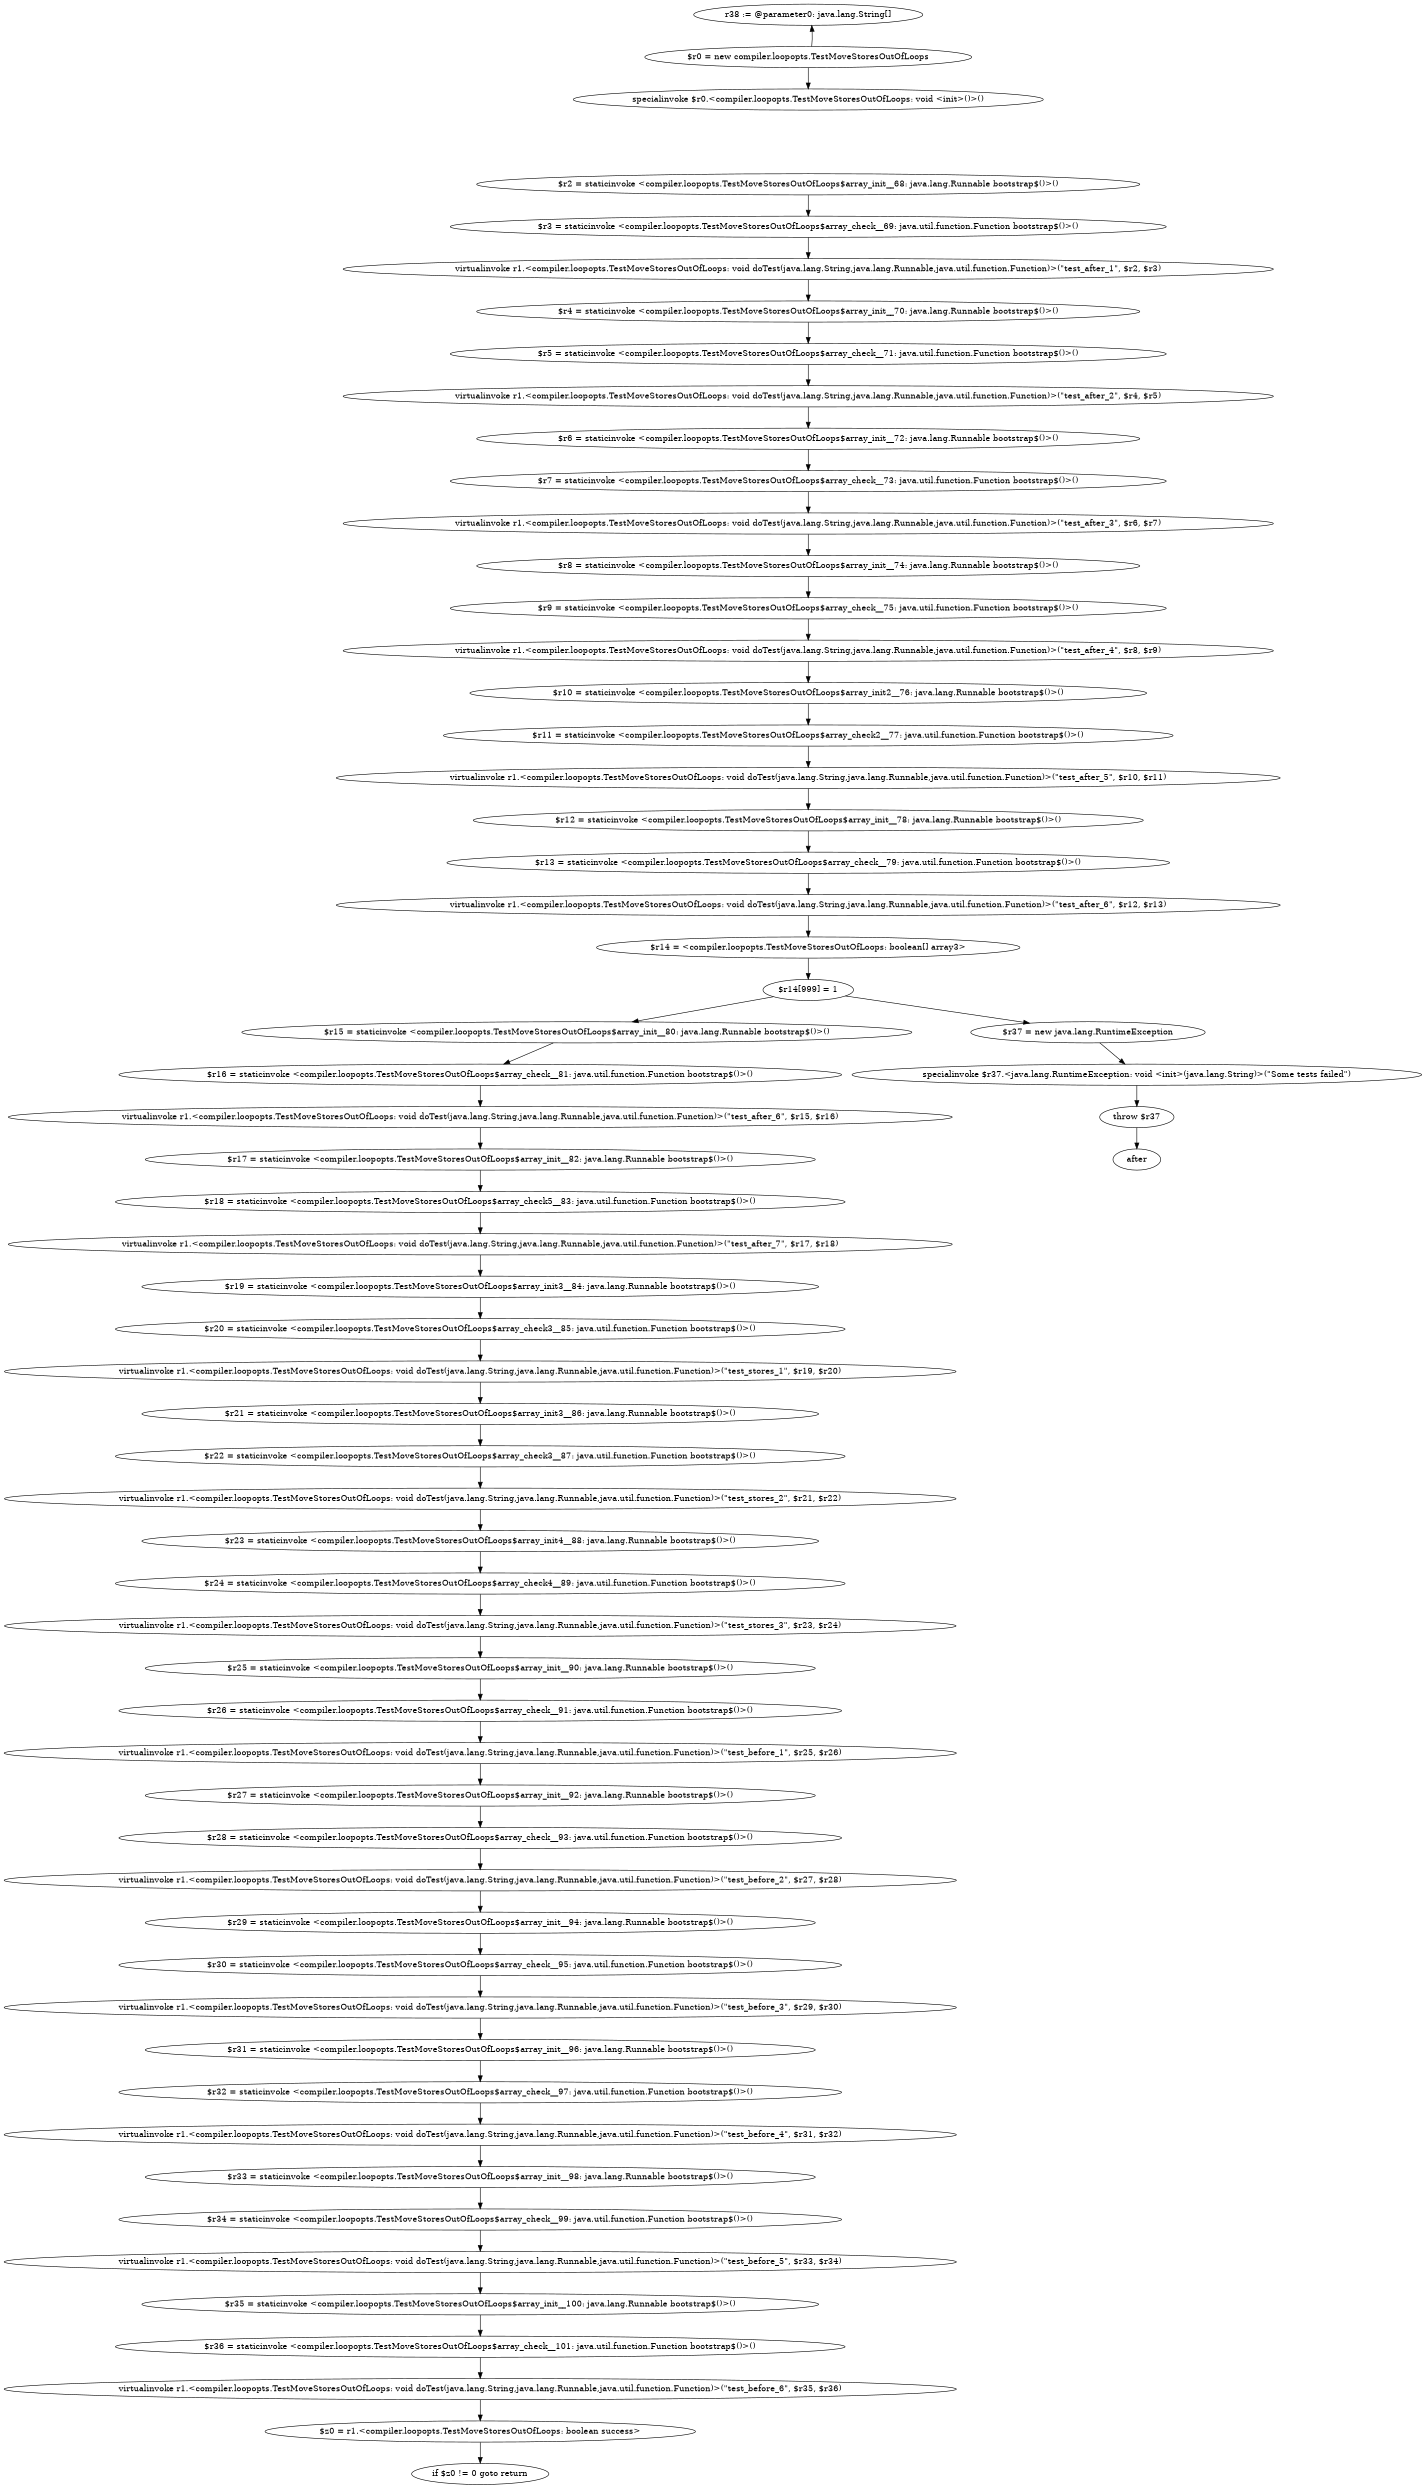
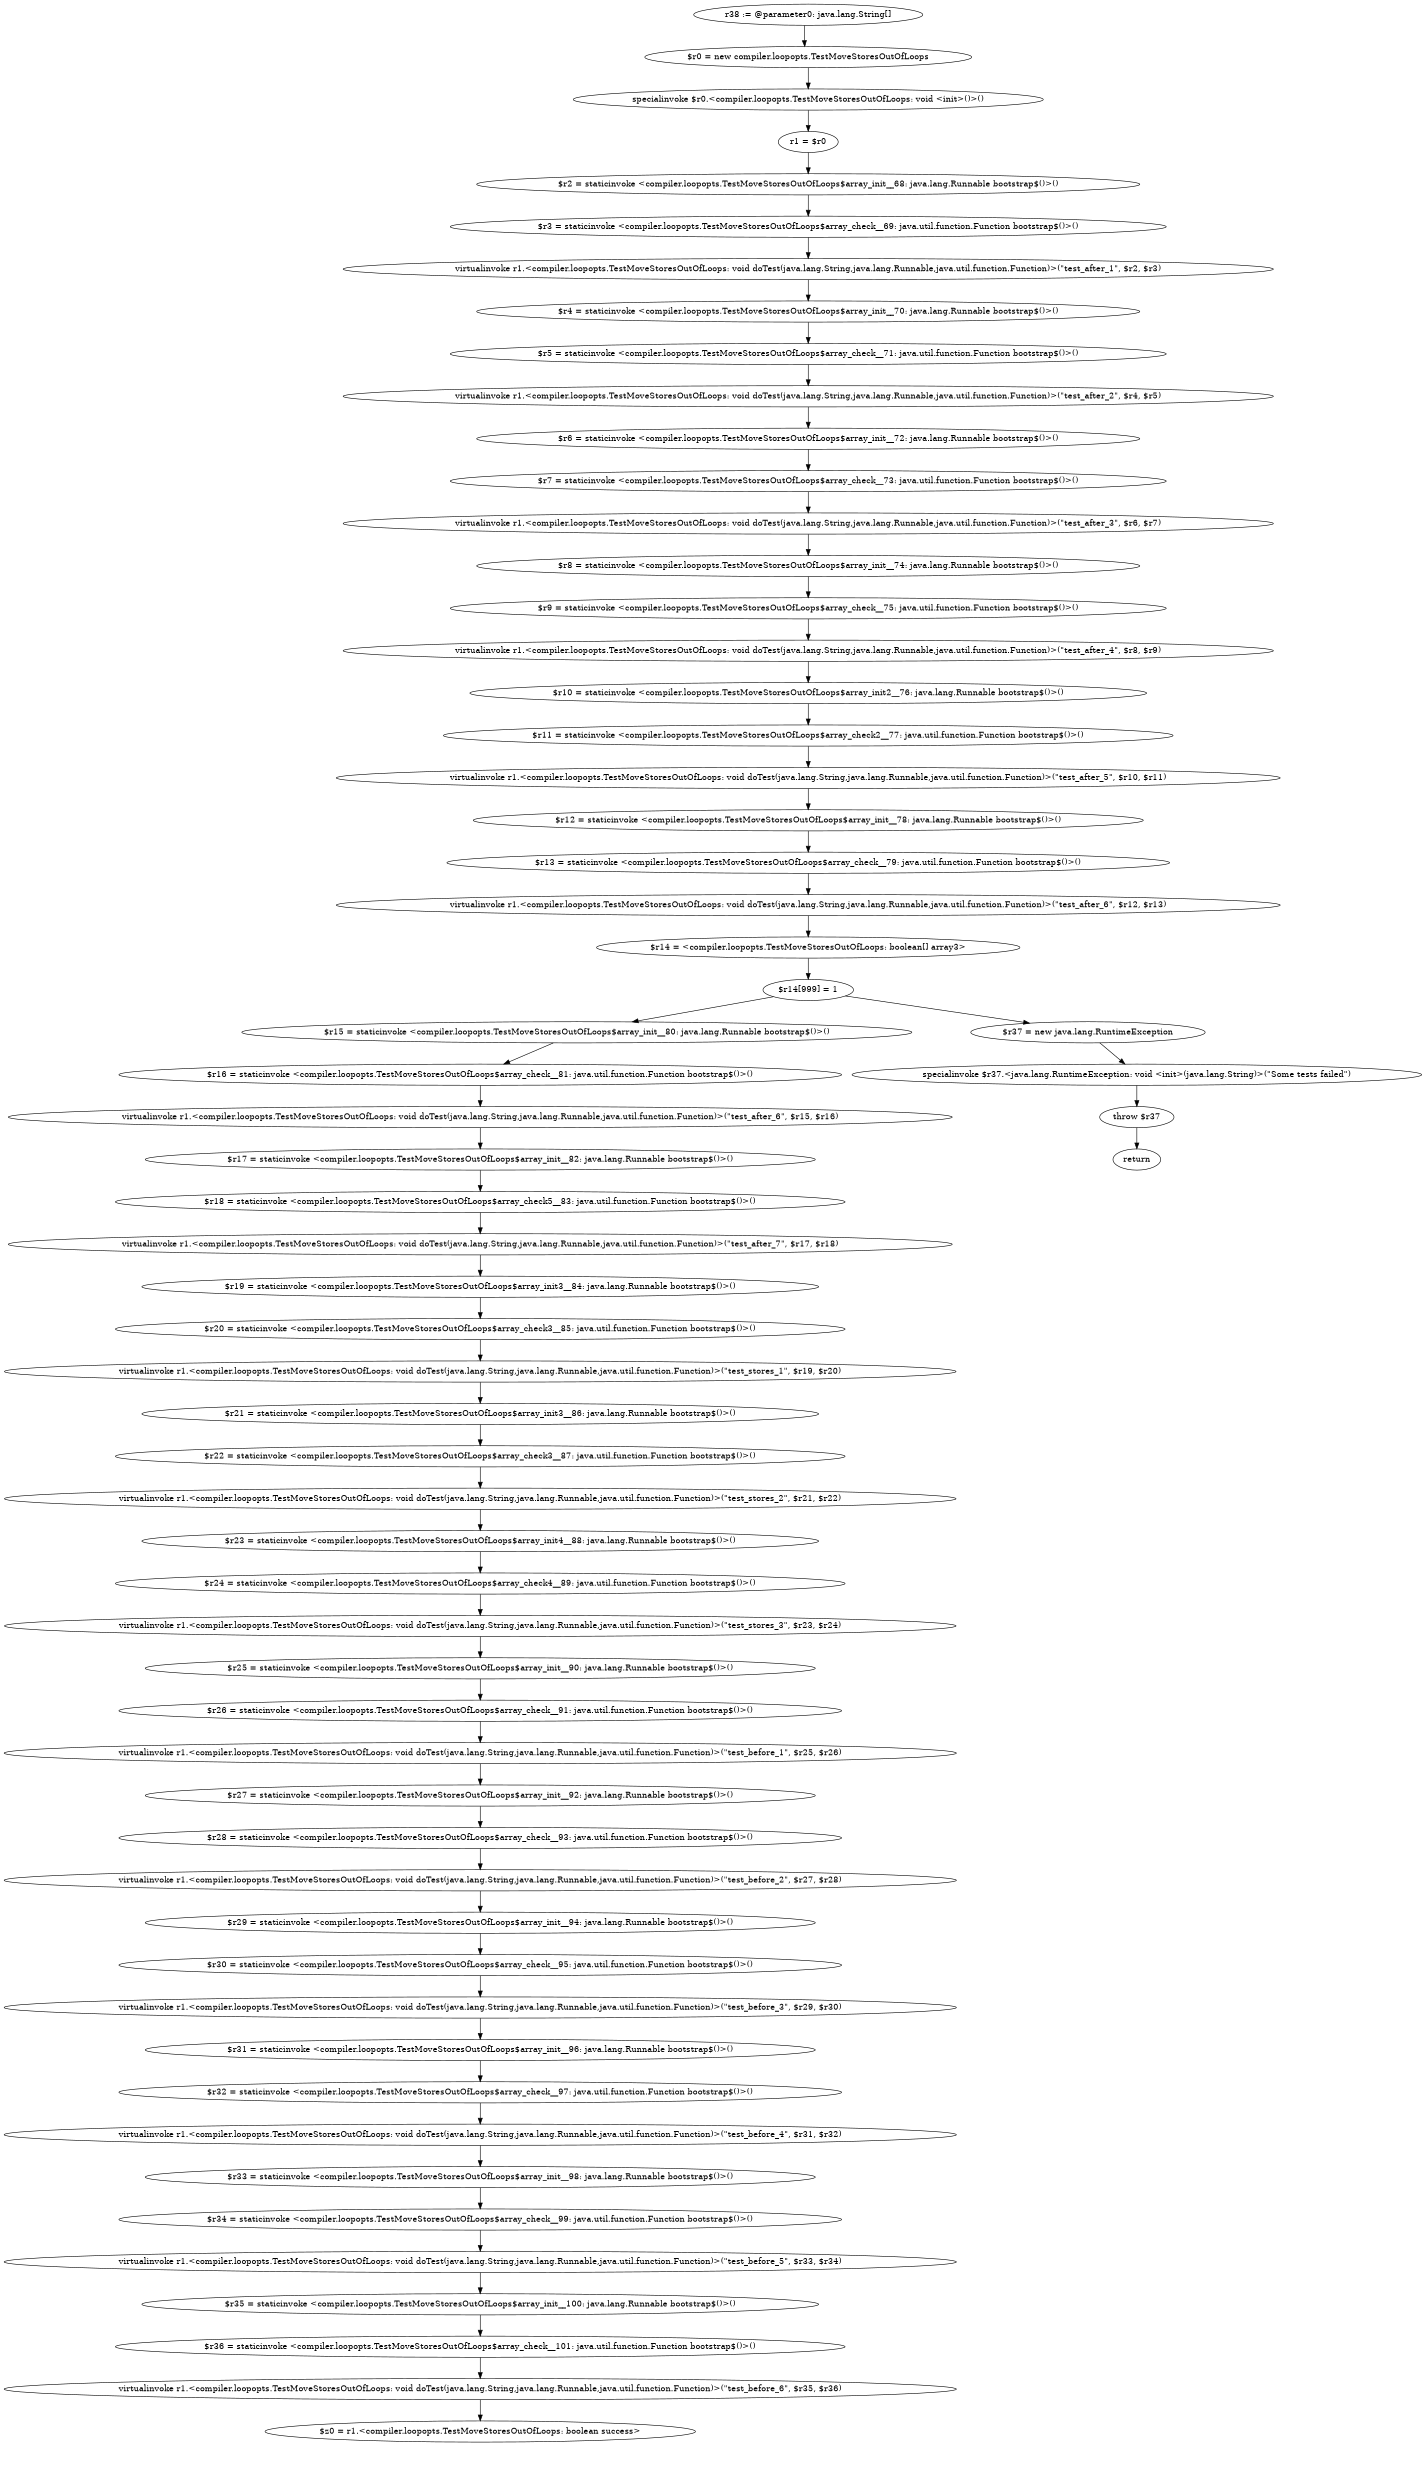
(812, 39) -> (804, 33)
none -> (808, 142)
(1137, 1160) -> (1137, 1160)
(480, 2474) -> none
